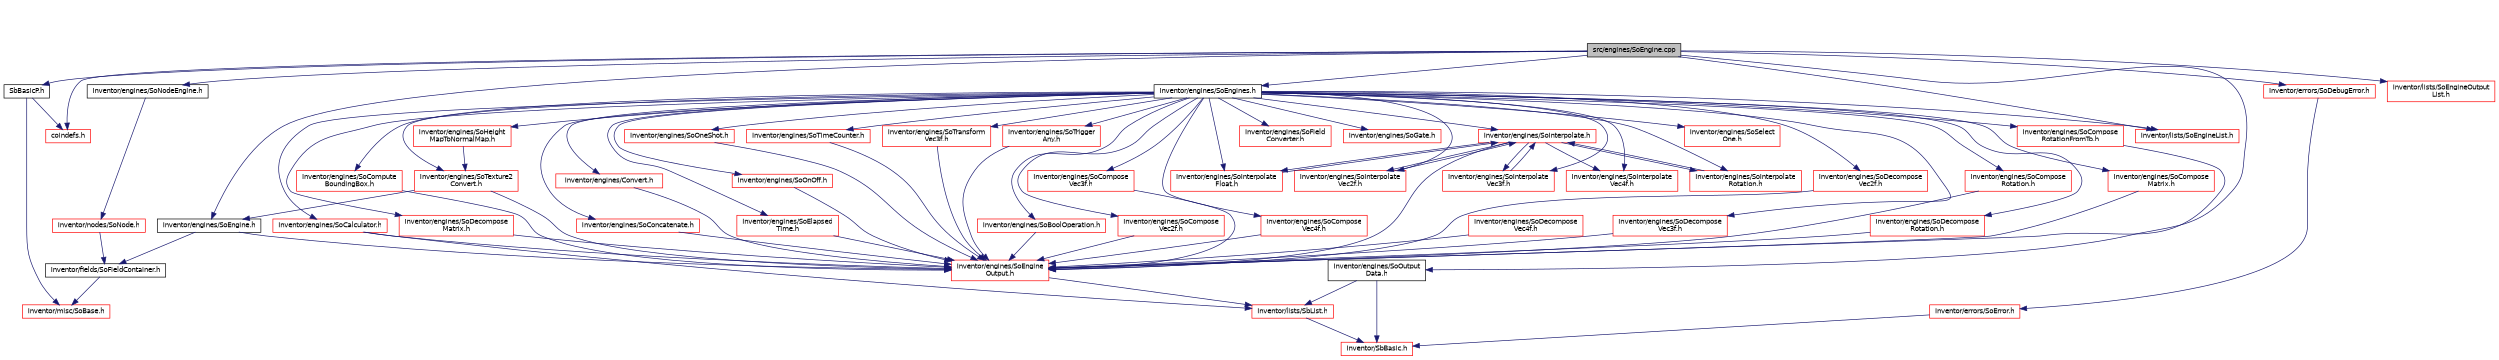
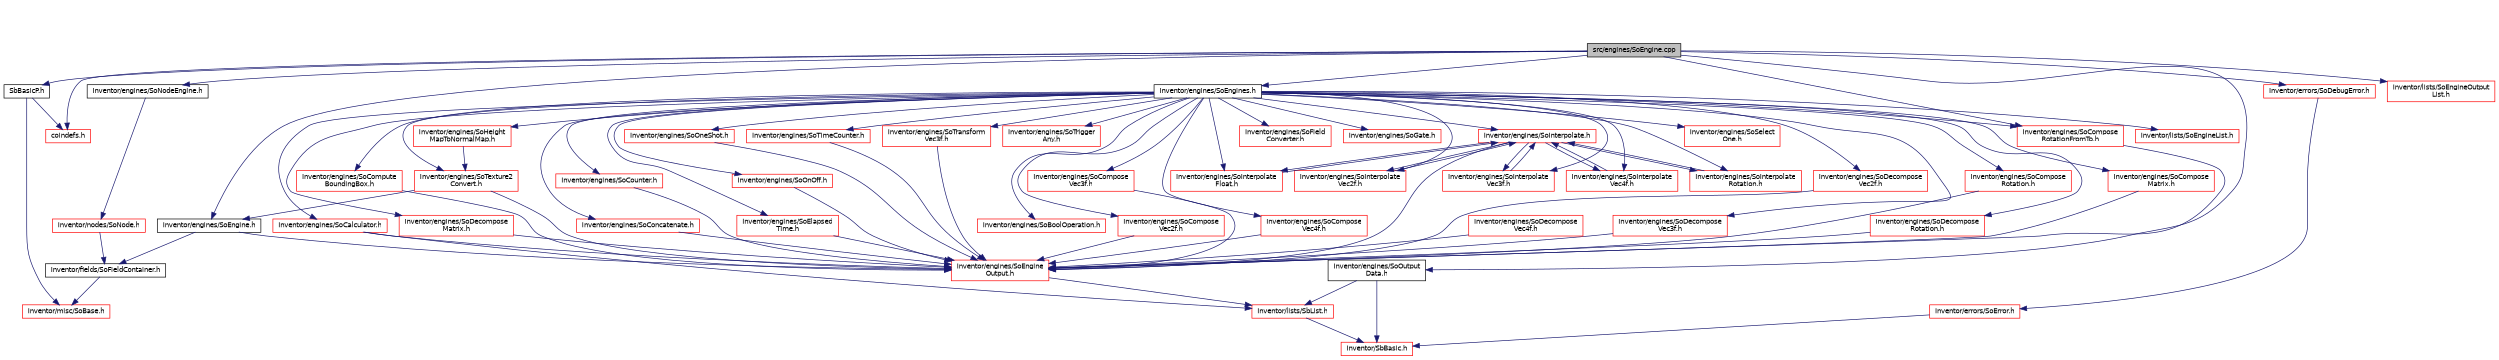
(1913, 90) -> (1839, 91)
none -> (1580, 157)
(609, 181) -> (609, 181)
(964, 193) -> none
(1025, 244) -> none
